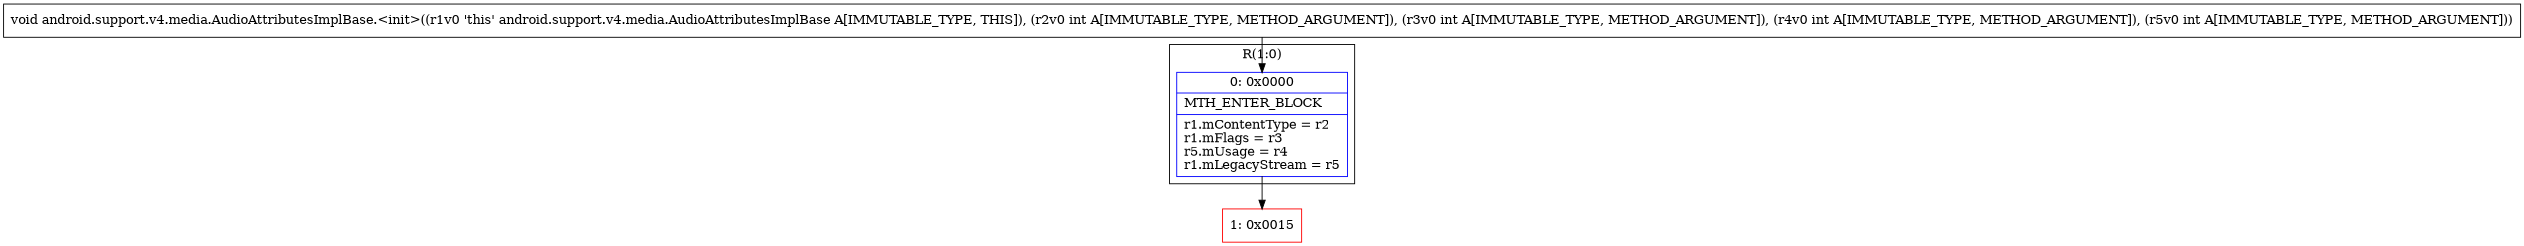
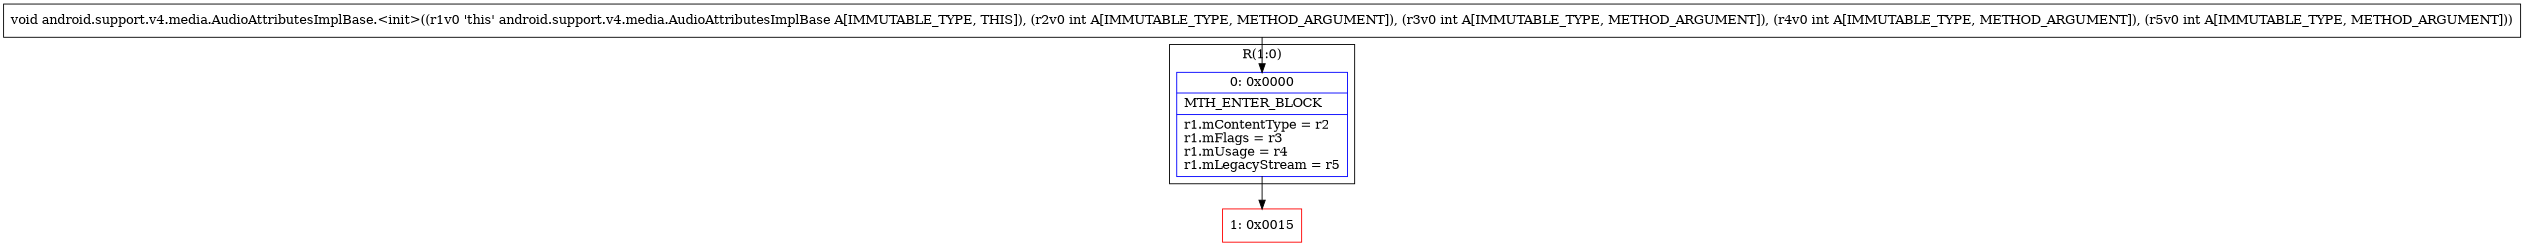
(1236, 152) -> (1236, 152)
